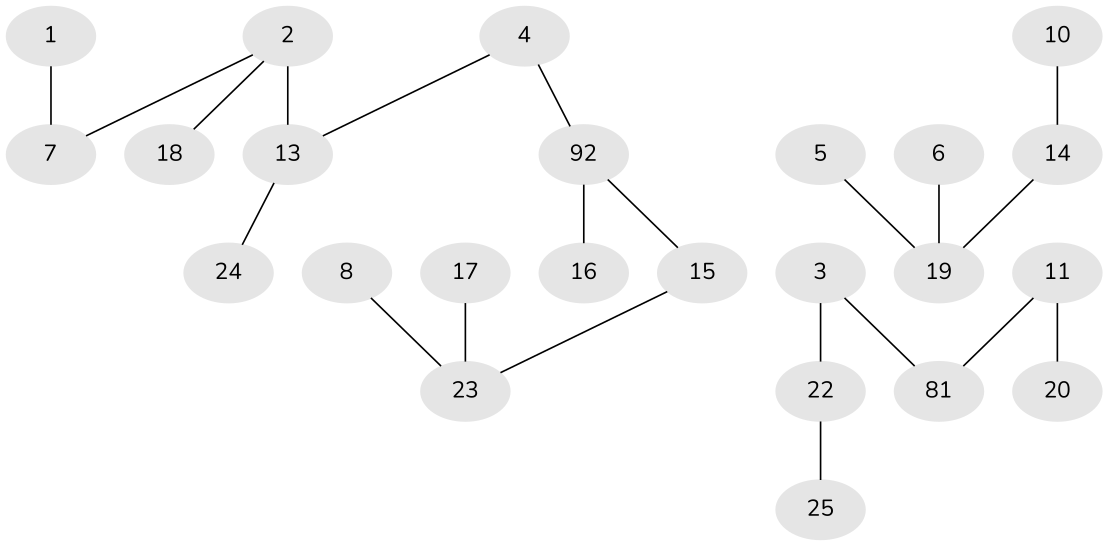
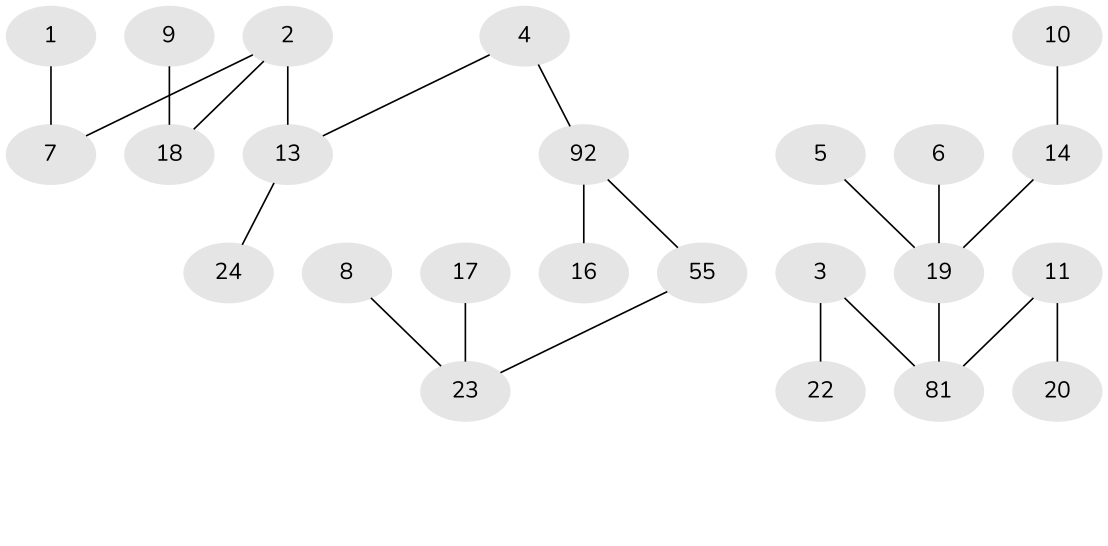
none -> (169, 36)
(702, 273) -> (702, 273)
none -> (939, 332)
(821, 510) -> none
